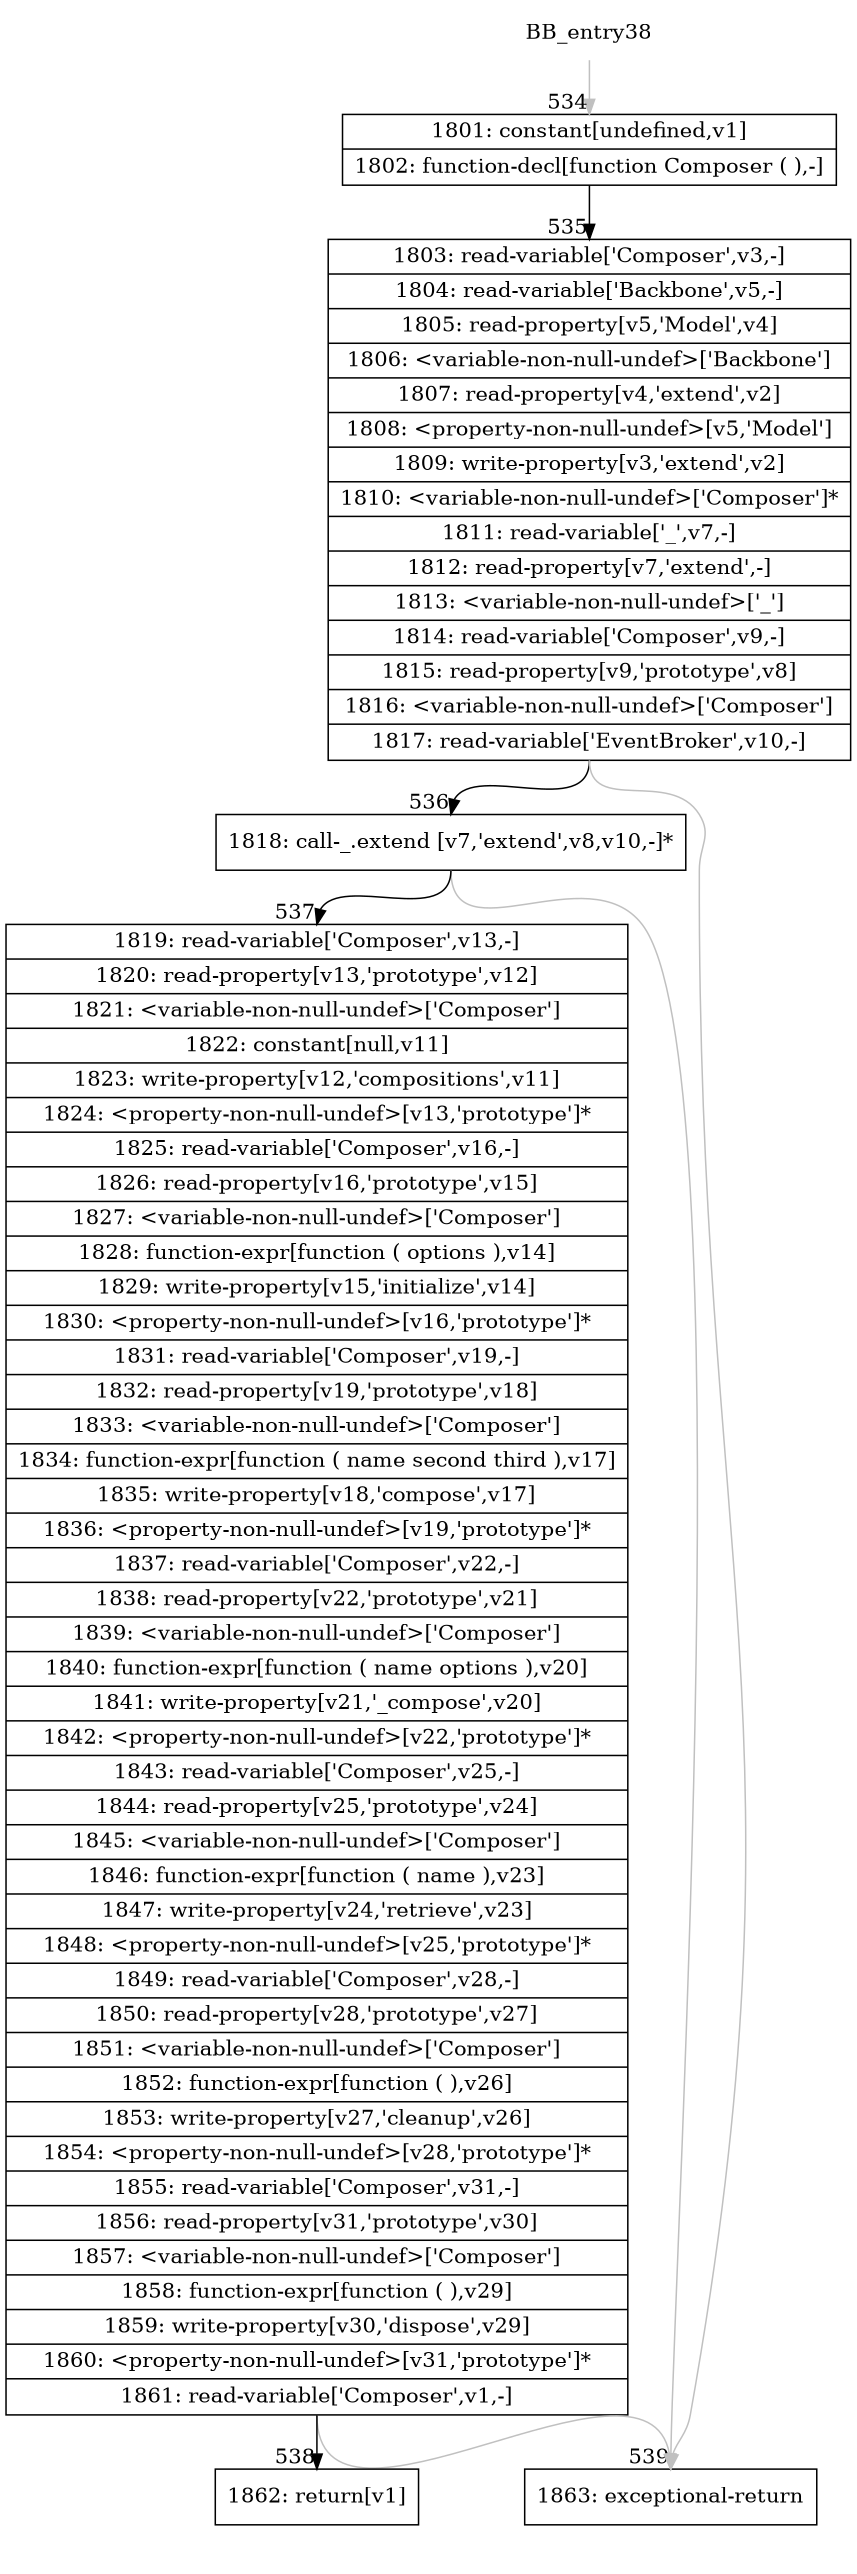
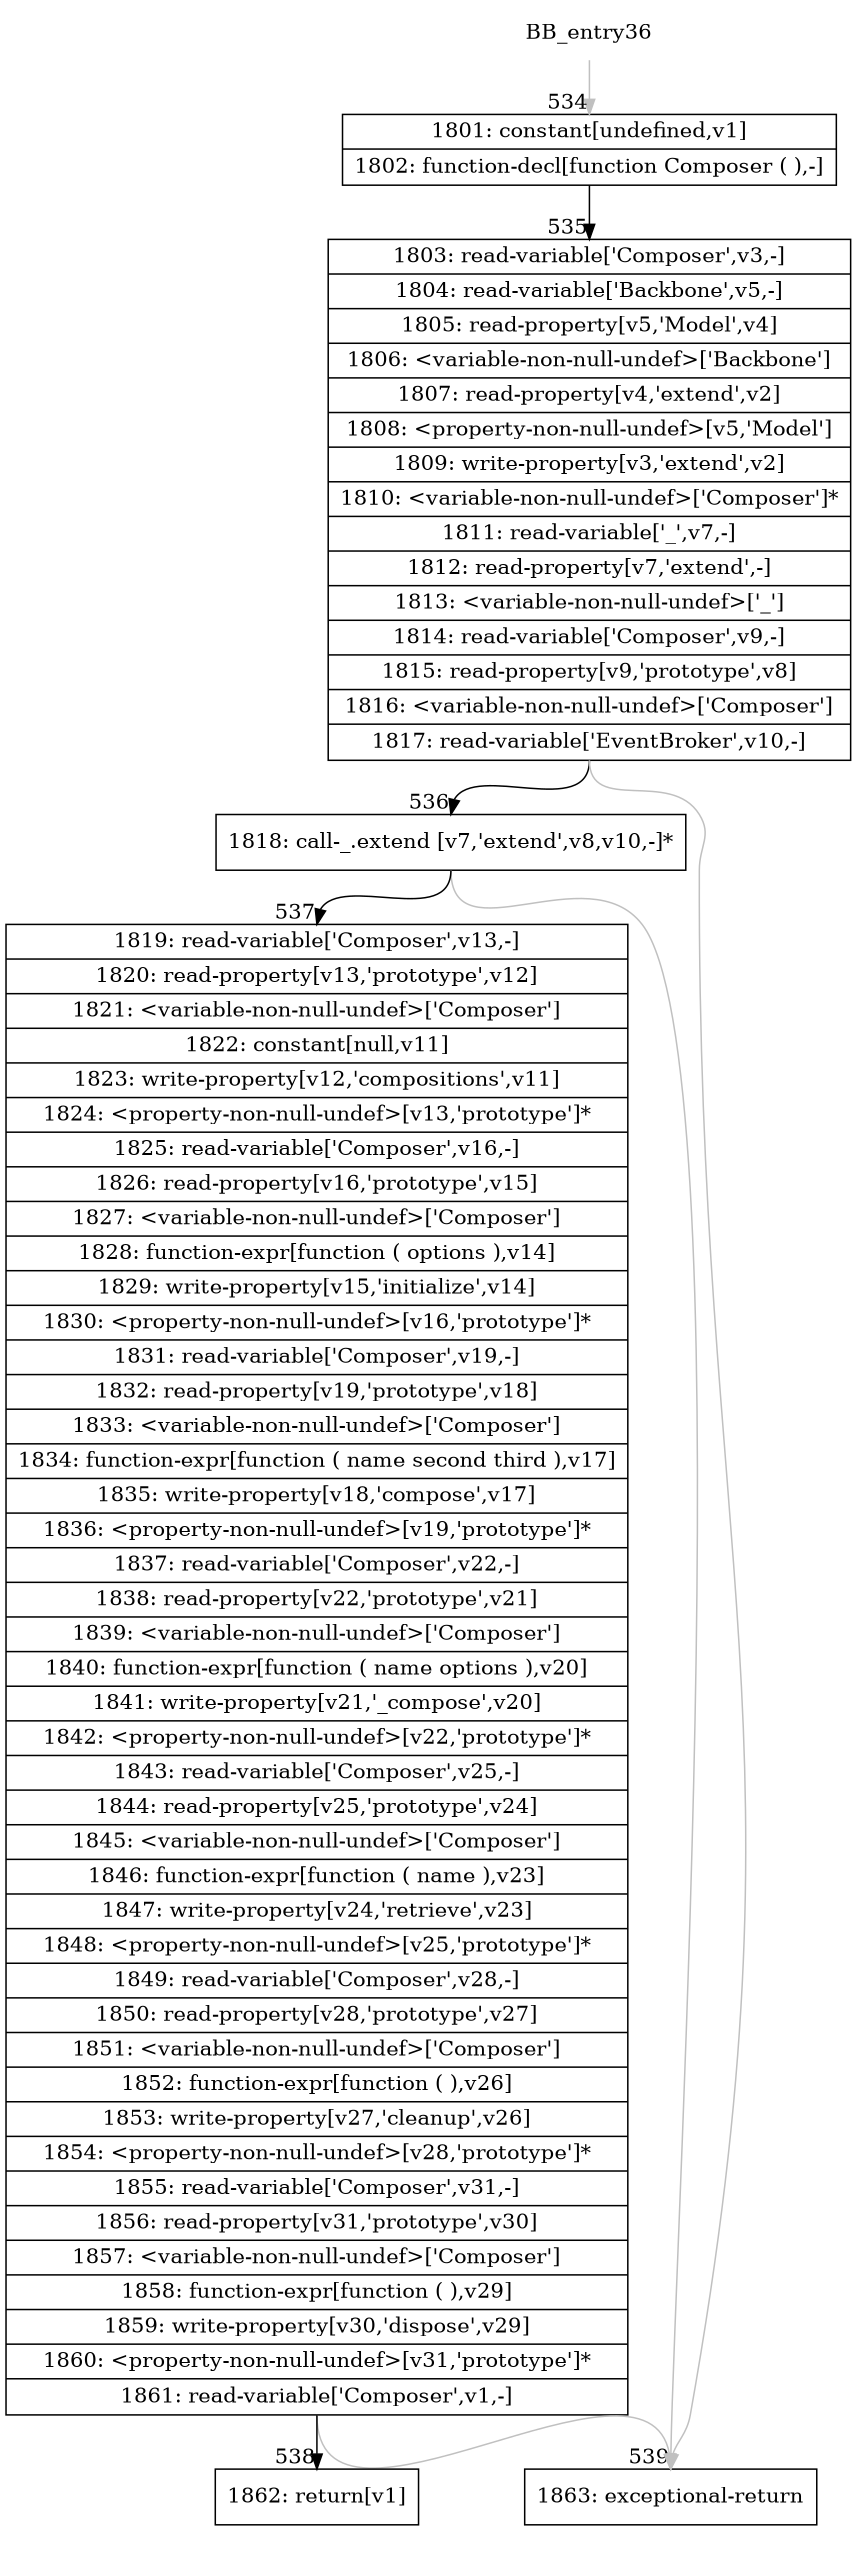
(589, 33) -> (589, 33)
